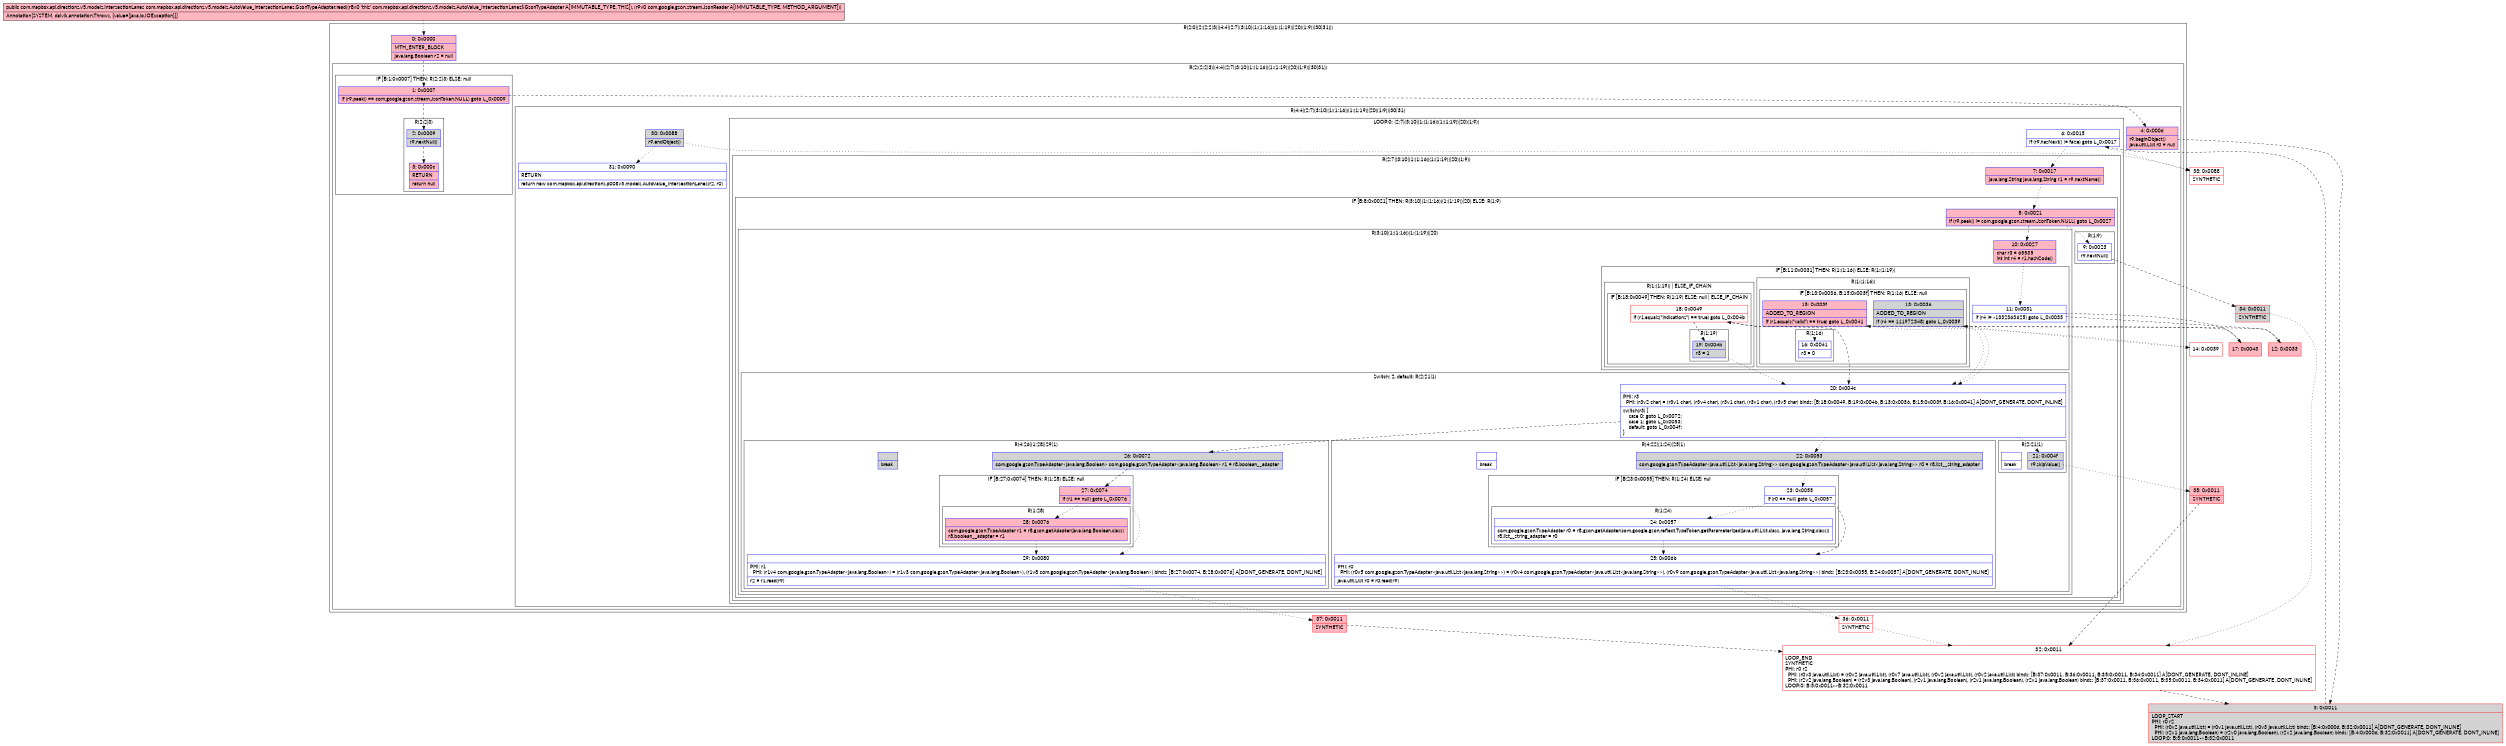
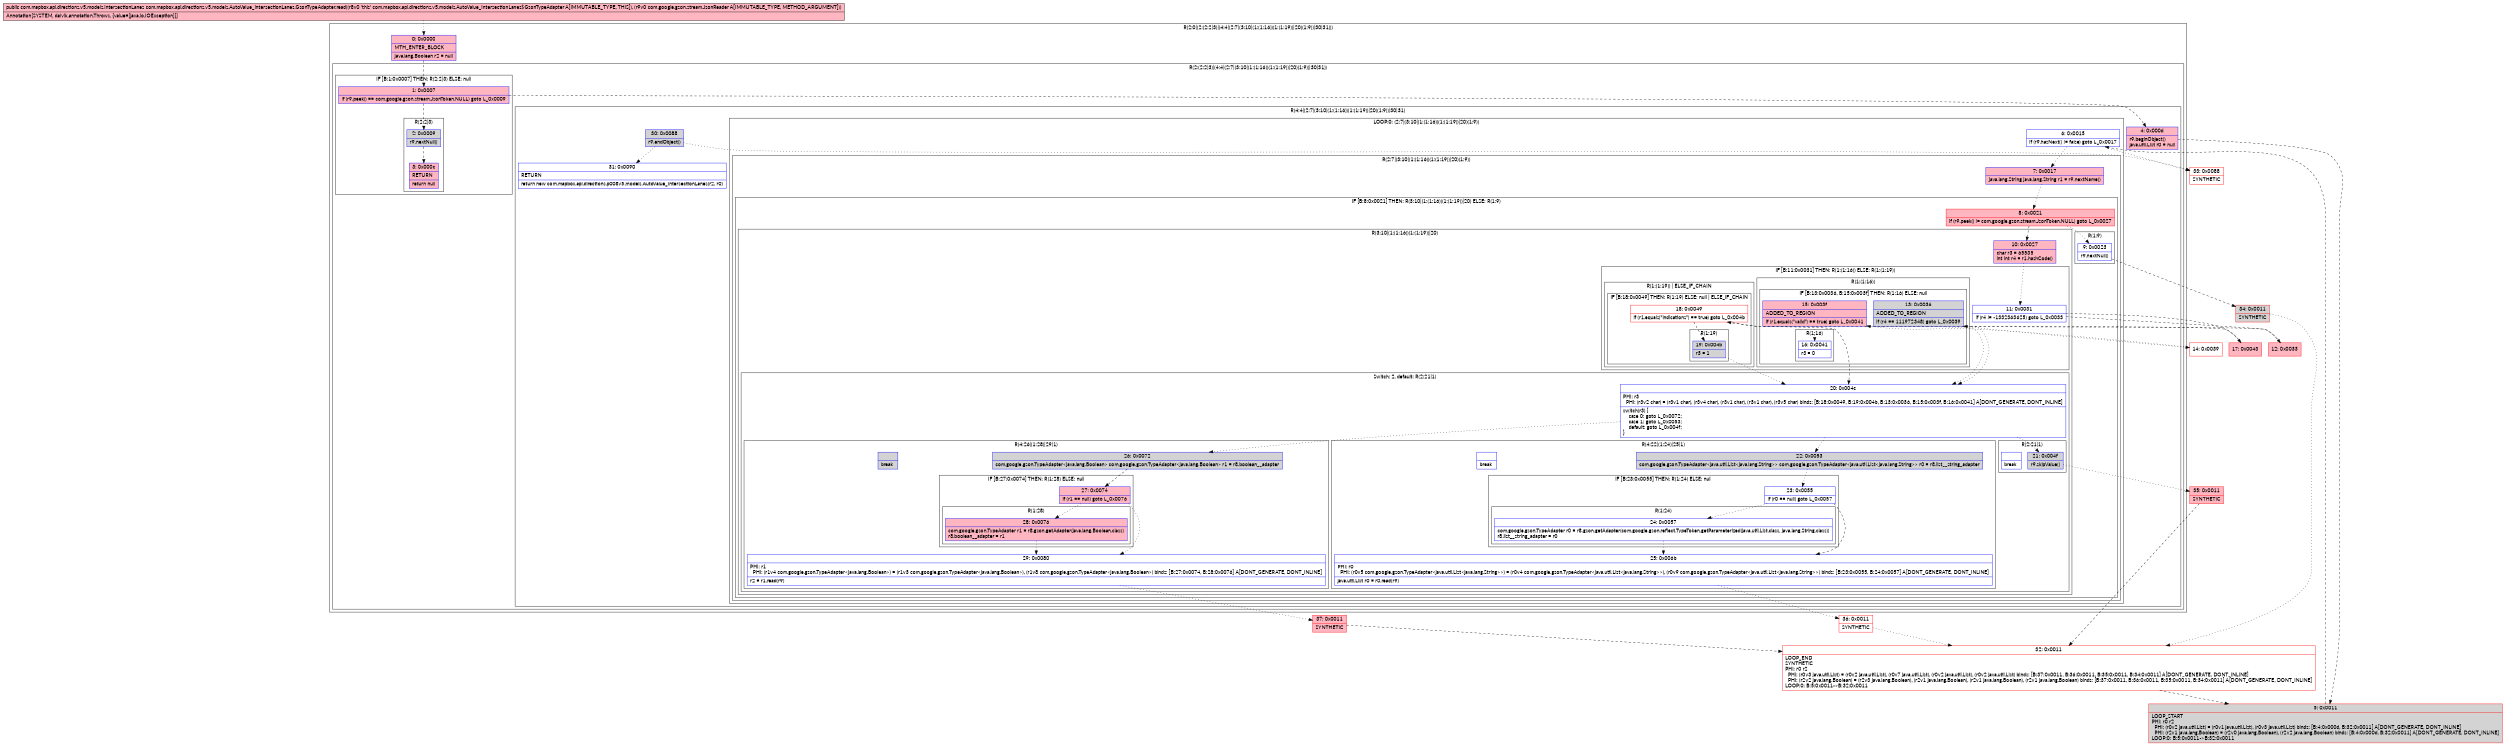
(2030, 218) -> (2030, 218)
(1416, 434) -> (1416, 434)
